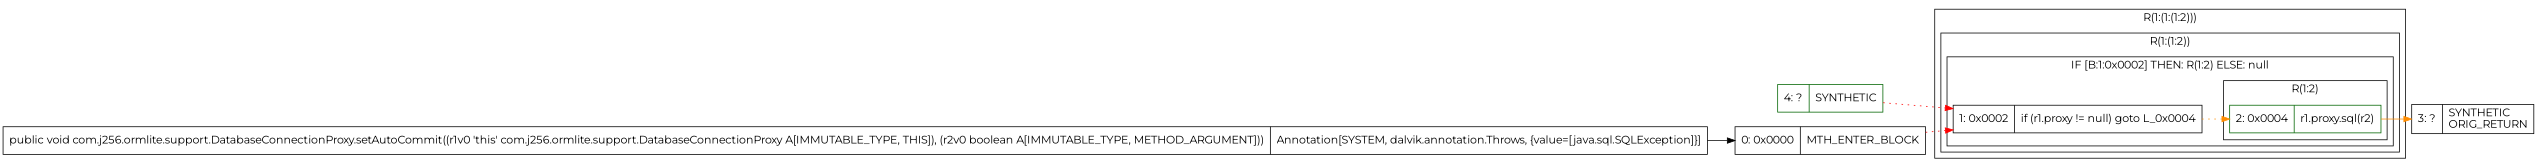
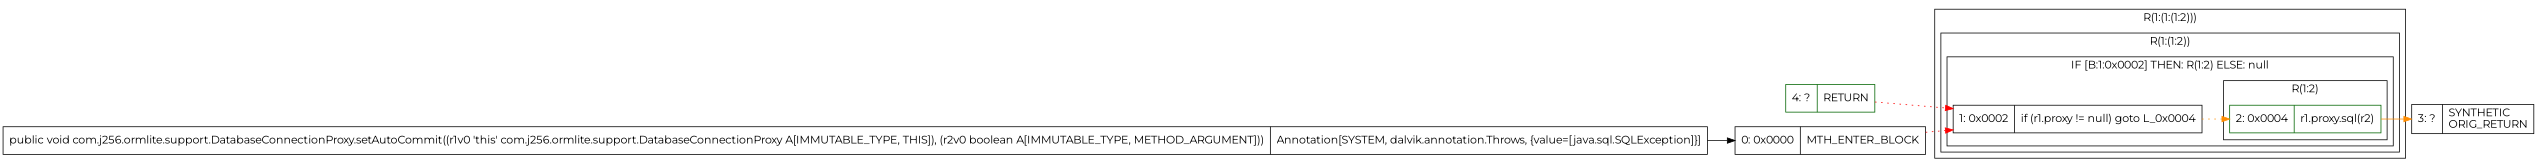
(1846, 98) -> (1846, 98)
